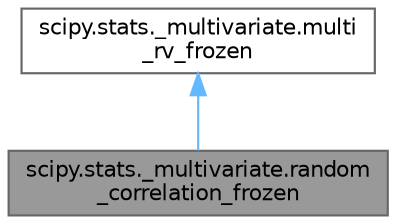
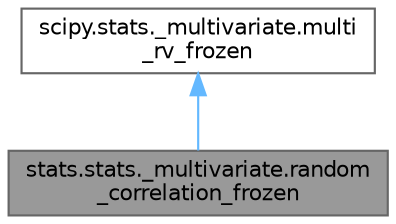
(198, 183) -> (198, 183)
